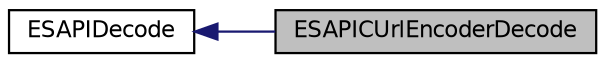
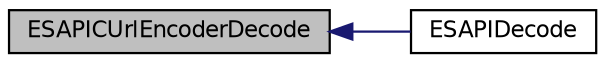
(246, 32) -> (382, 32)
